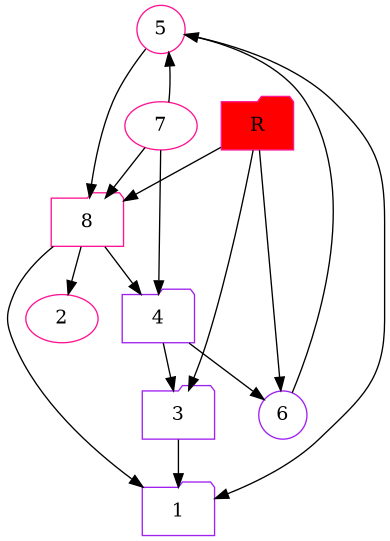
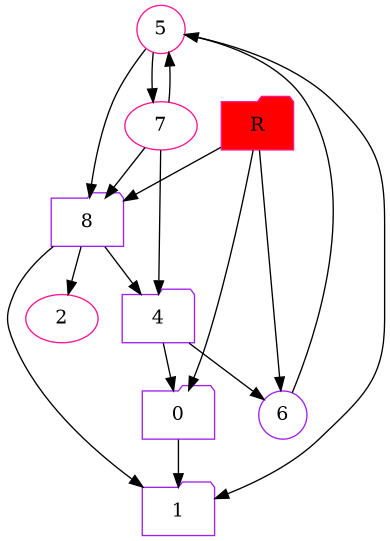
none -> (152, 71)
(87, 222) -> (87, 222)
(178, 415) -> (178, 415)
